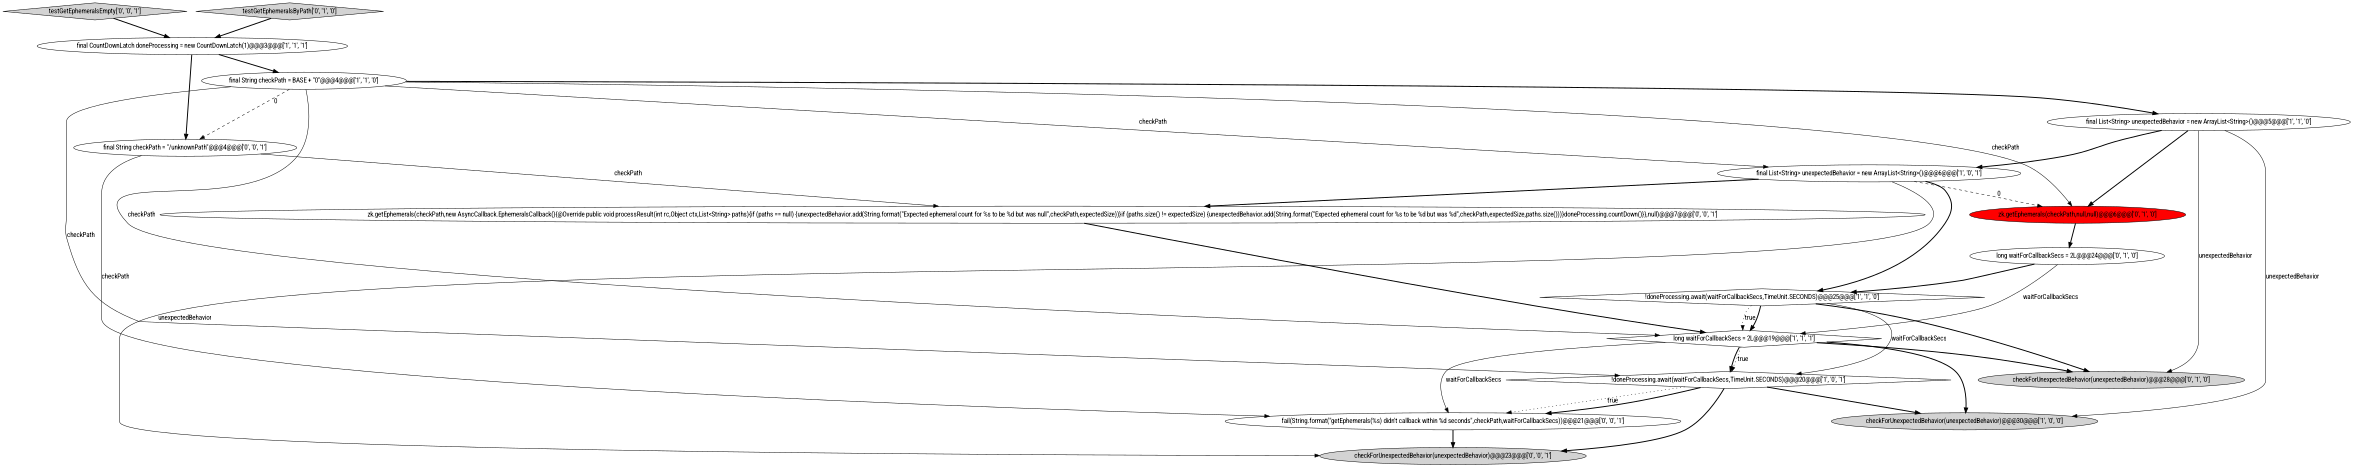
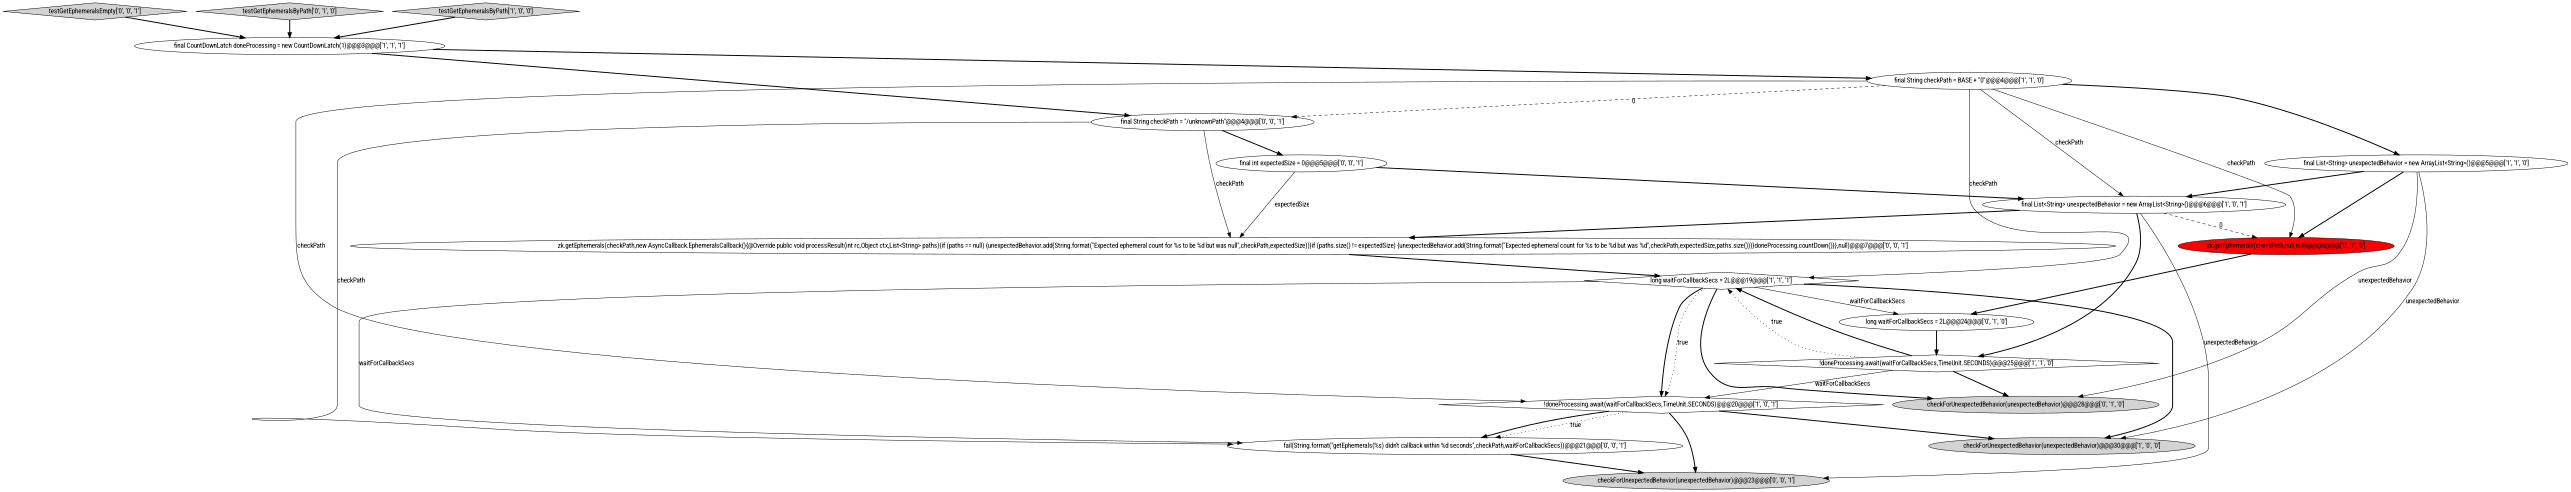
none -> (486, 11)
none -> (1301, 163)
(1938, 317) -> (1824, 300)
